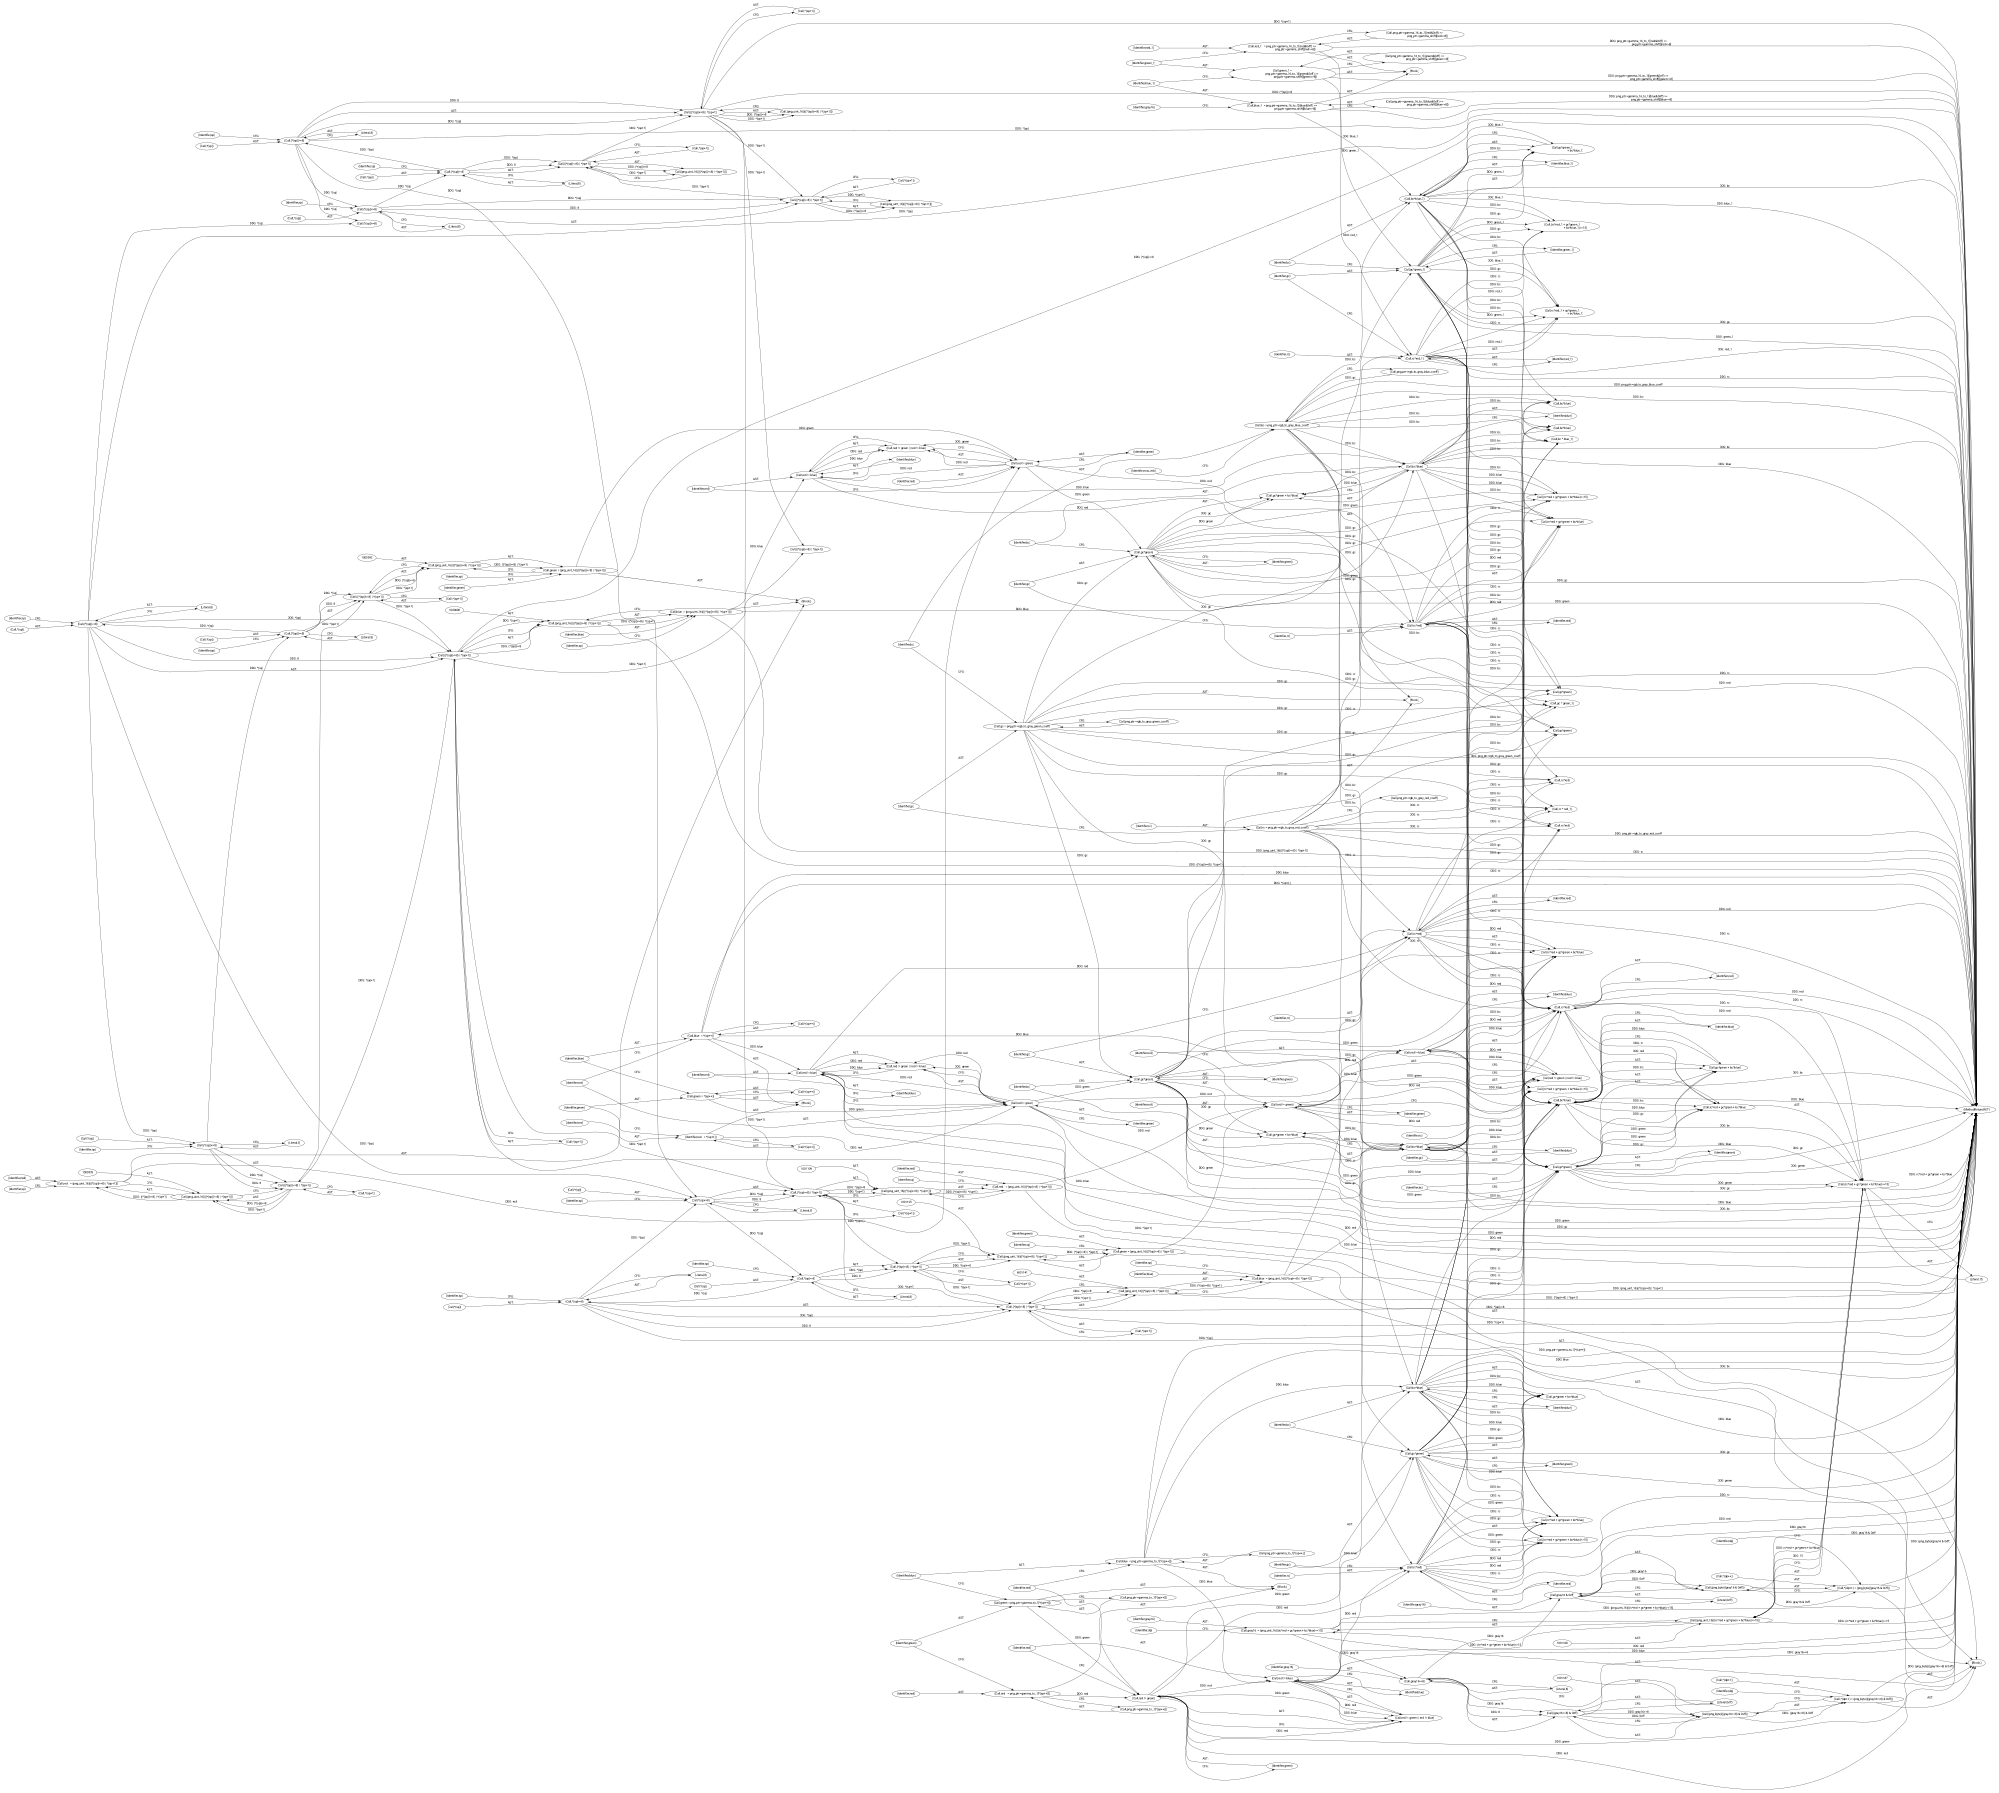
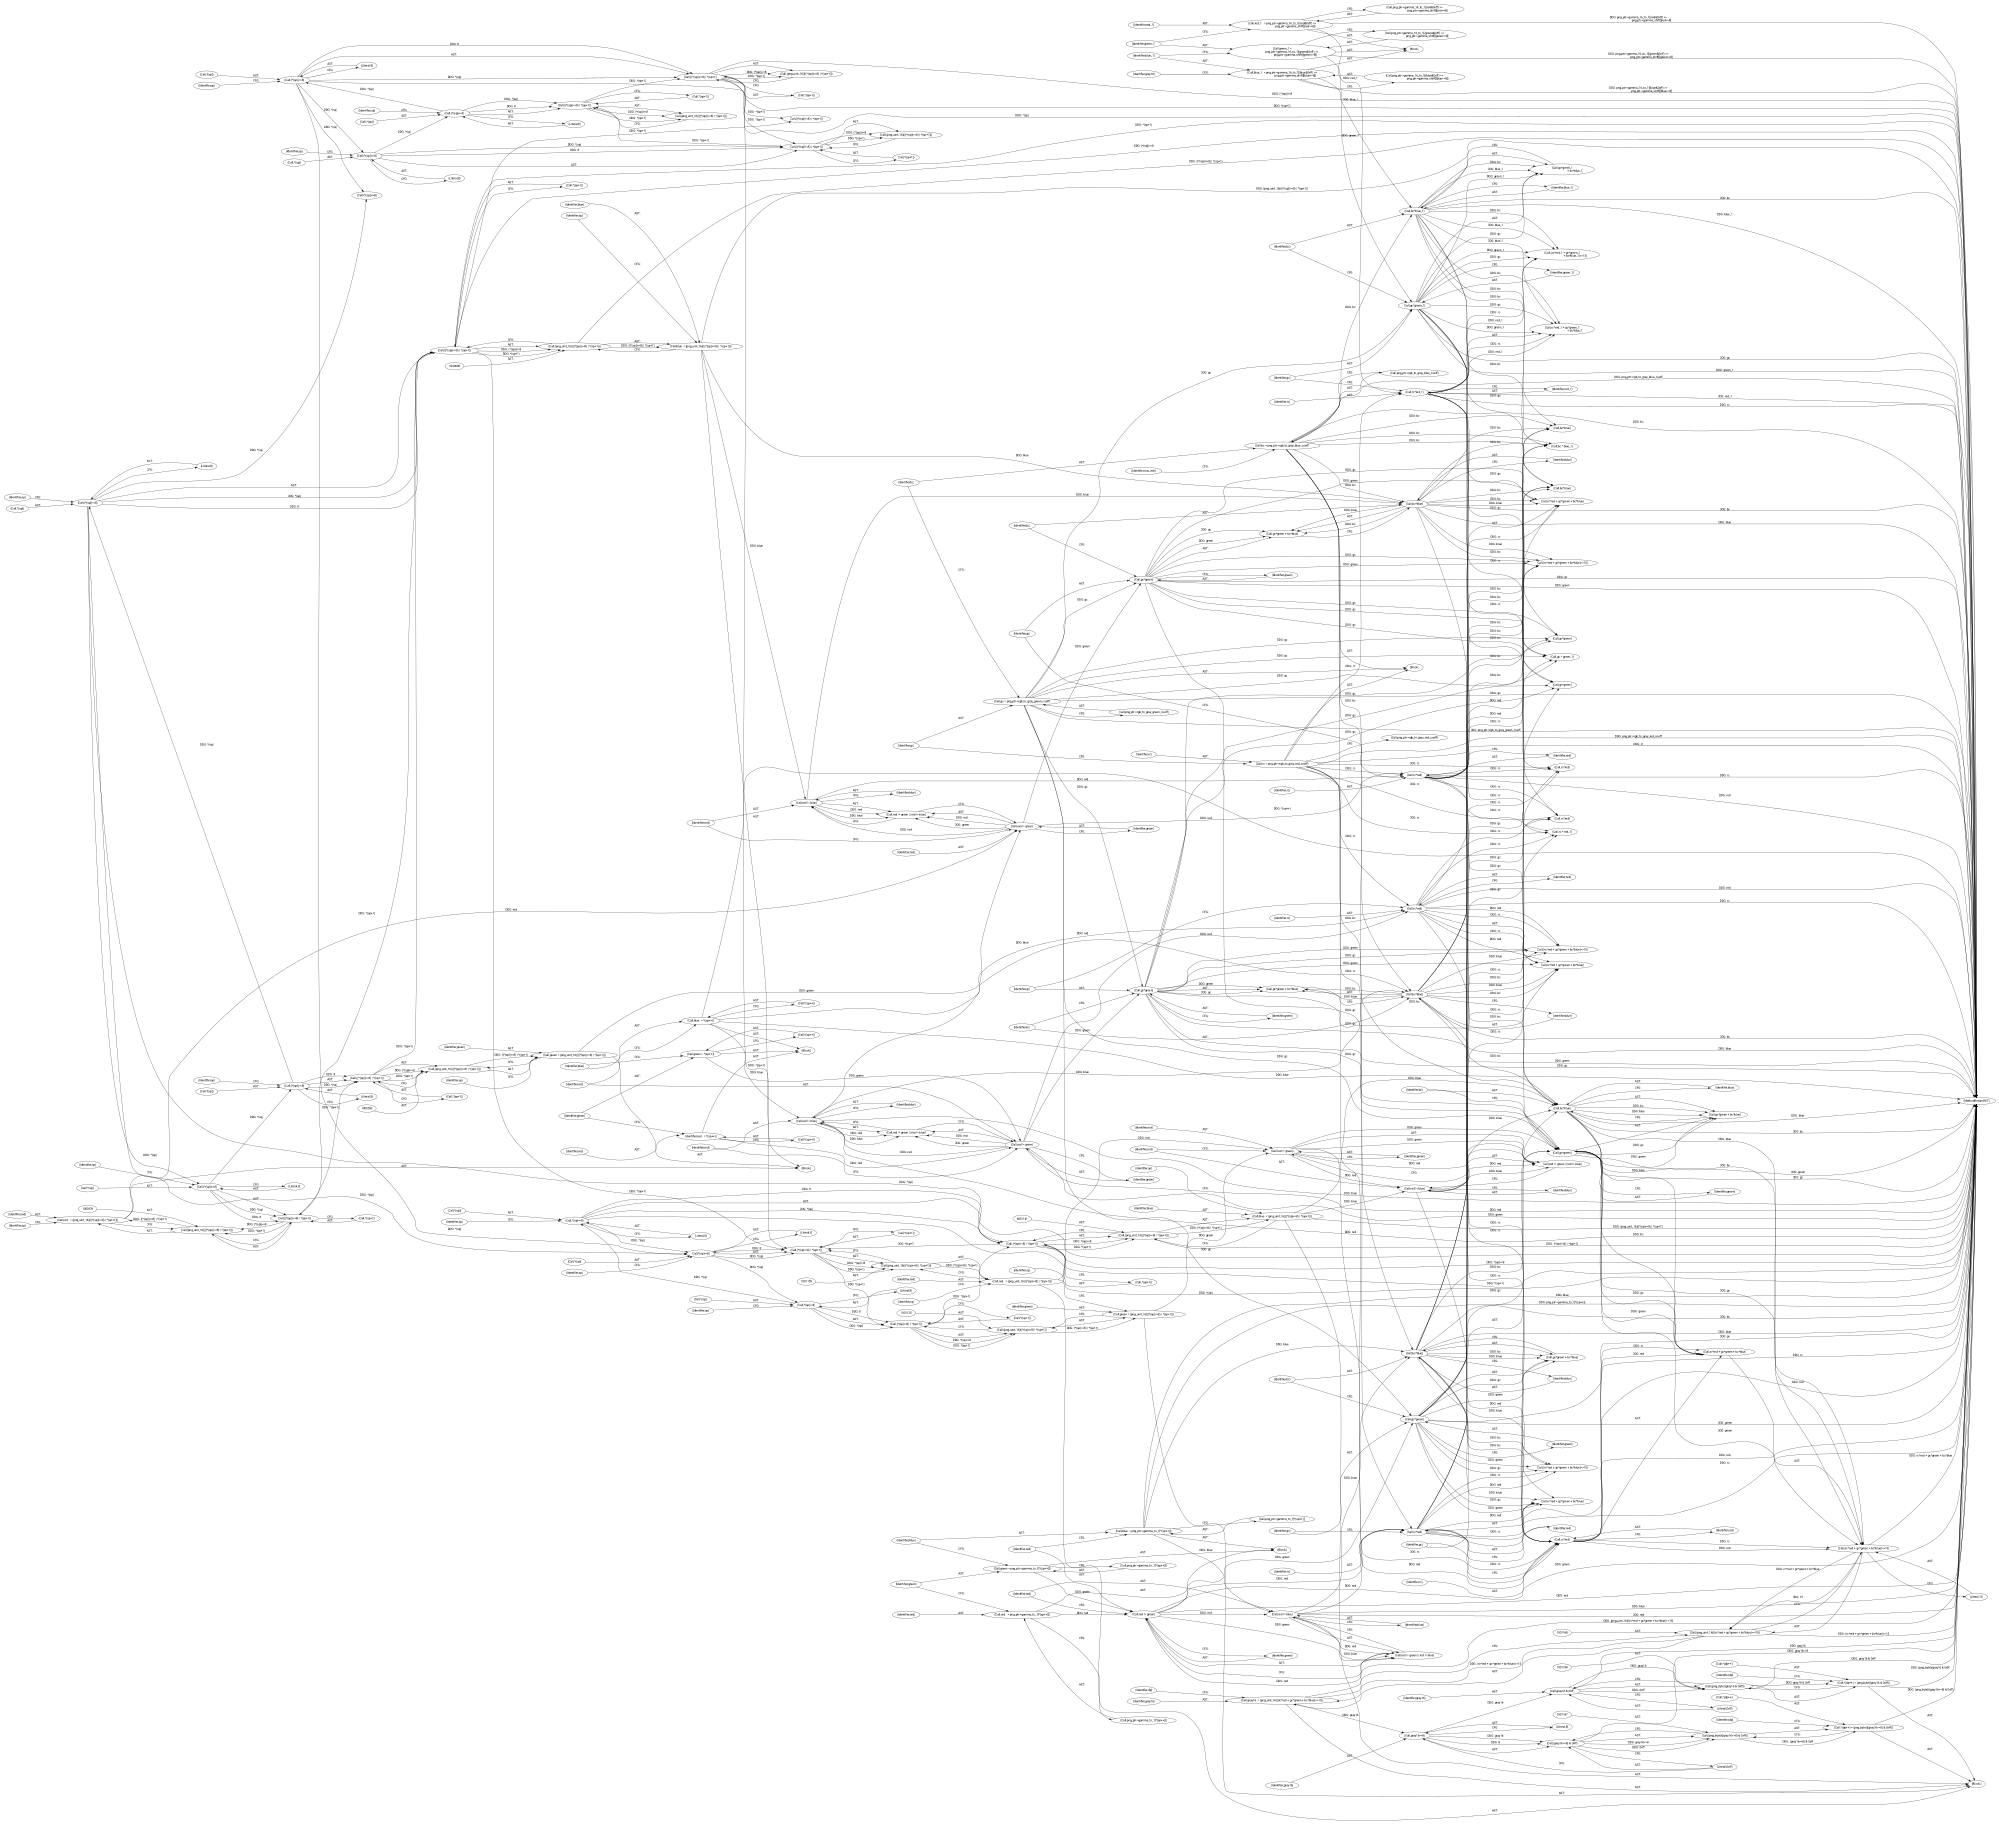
(1350, 378) -> (1350, 388)
none -> (1562, 1668)
